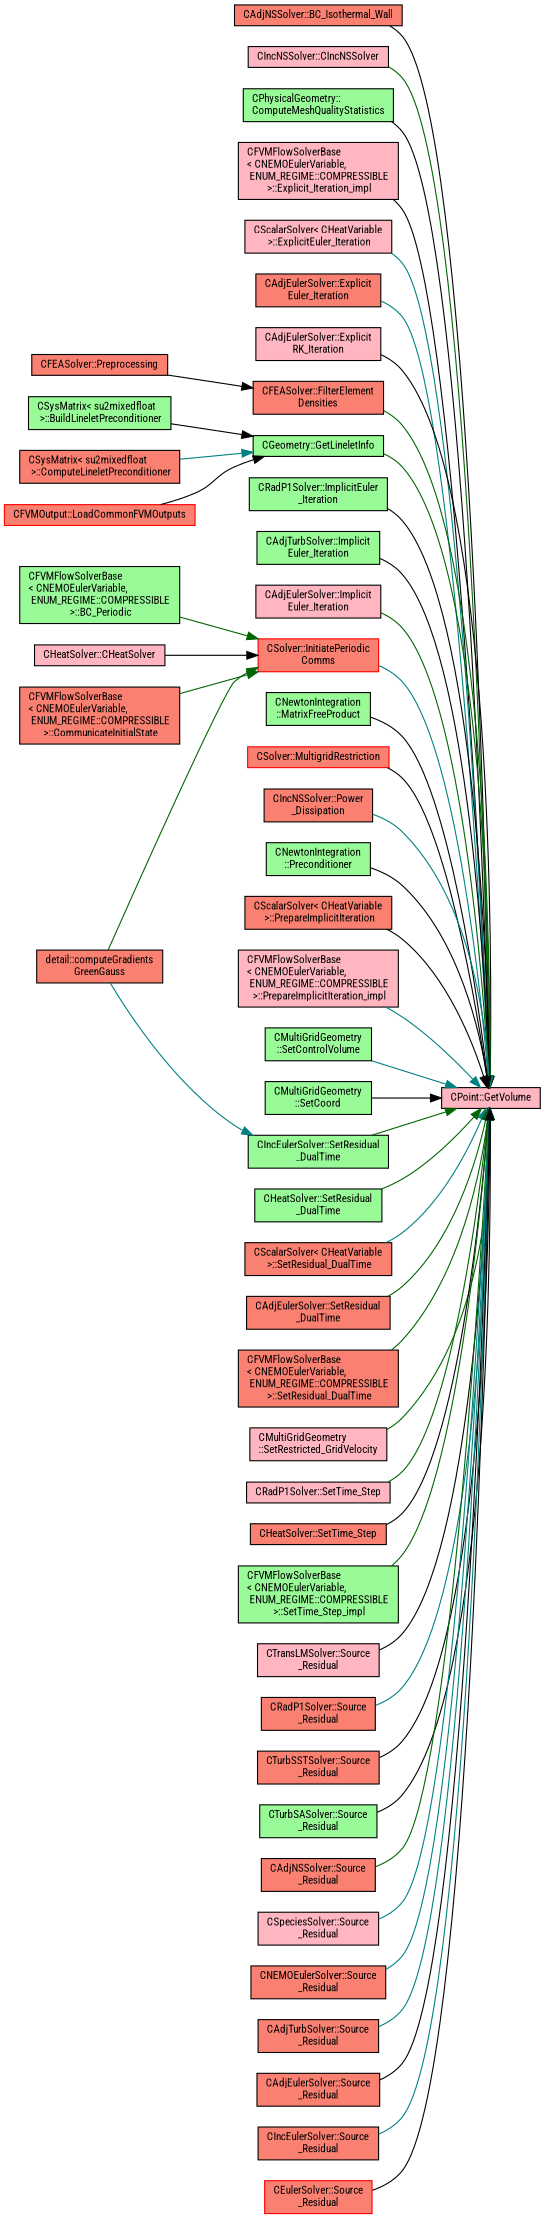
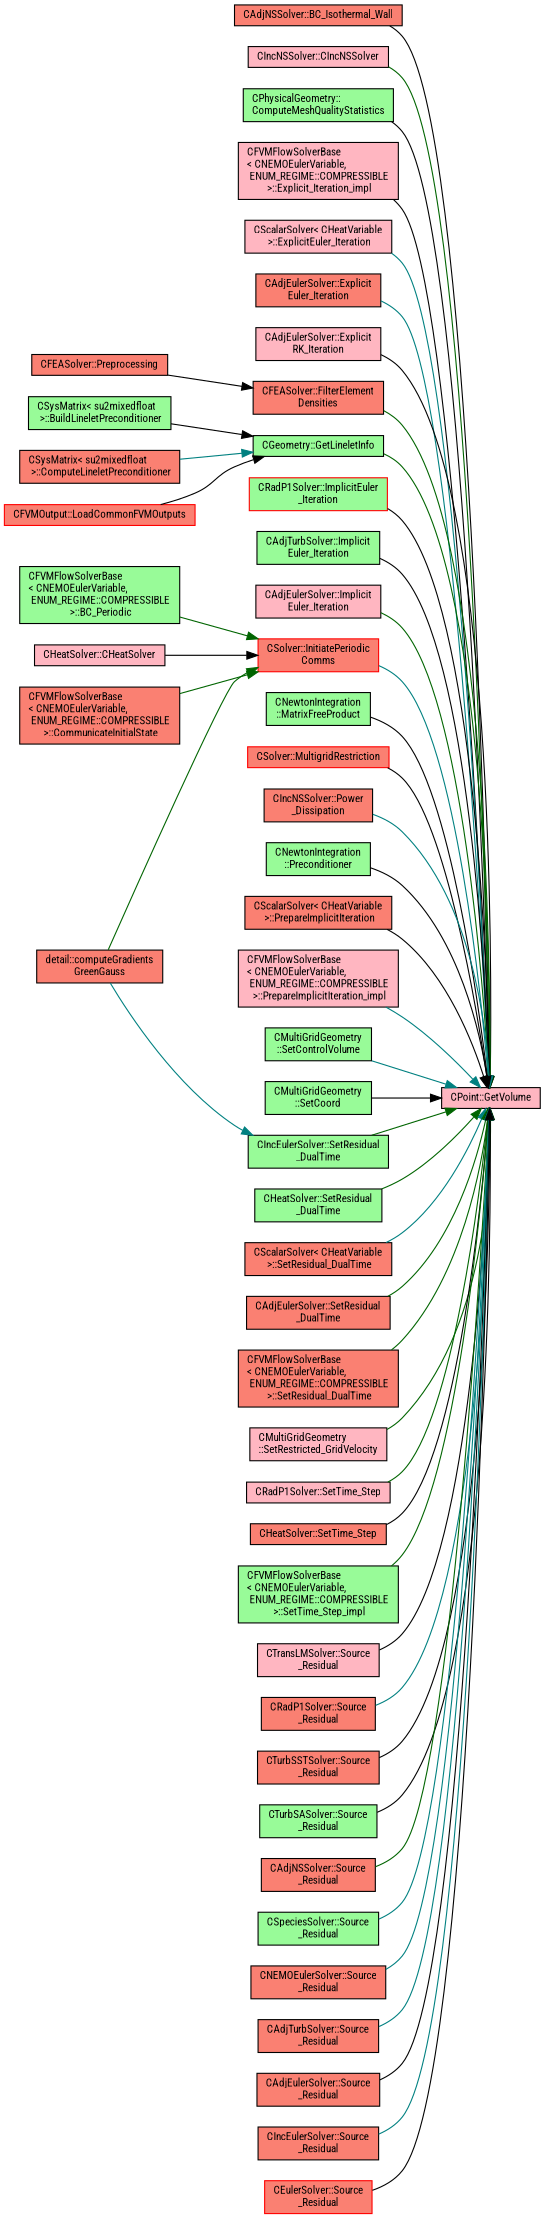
(318, 494) -> (318, 494)
(318, 1929) -> (318, 1929)
